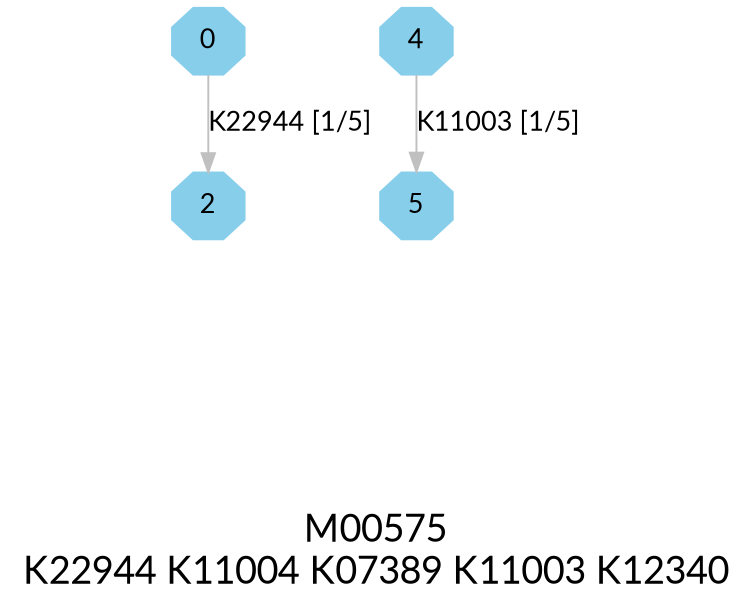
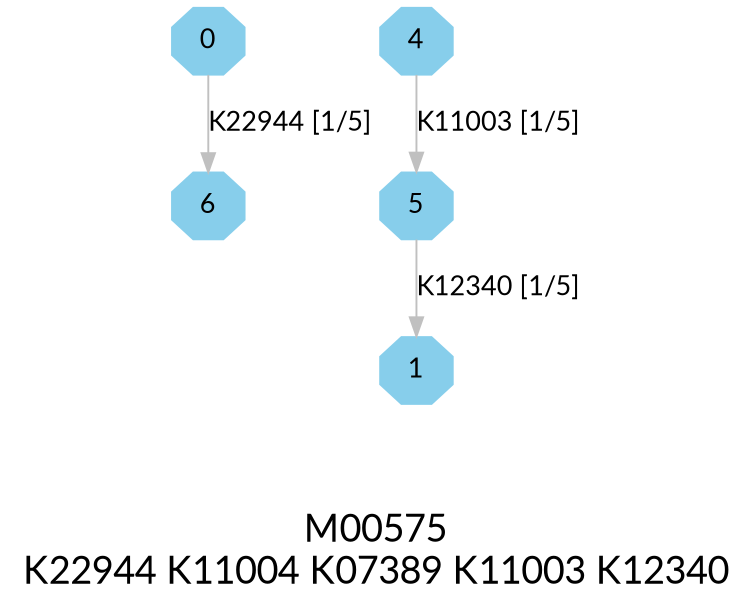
(208, 206) -> (208, 206)
none -> (416, 371)
